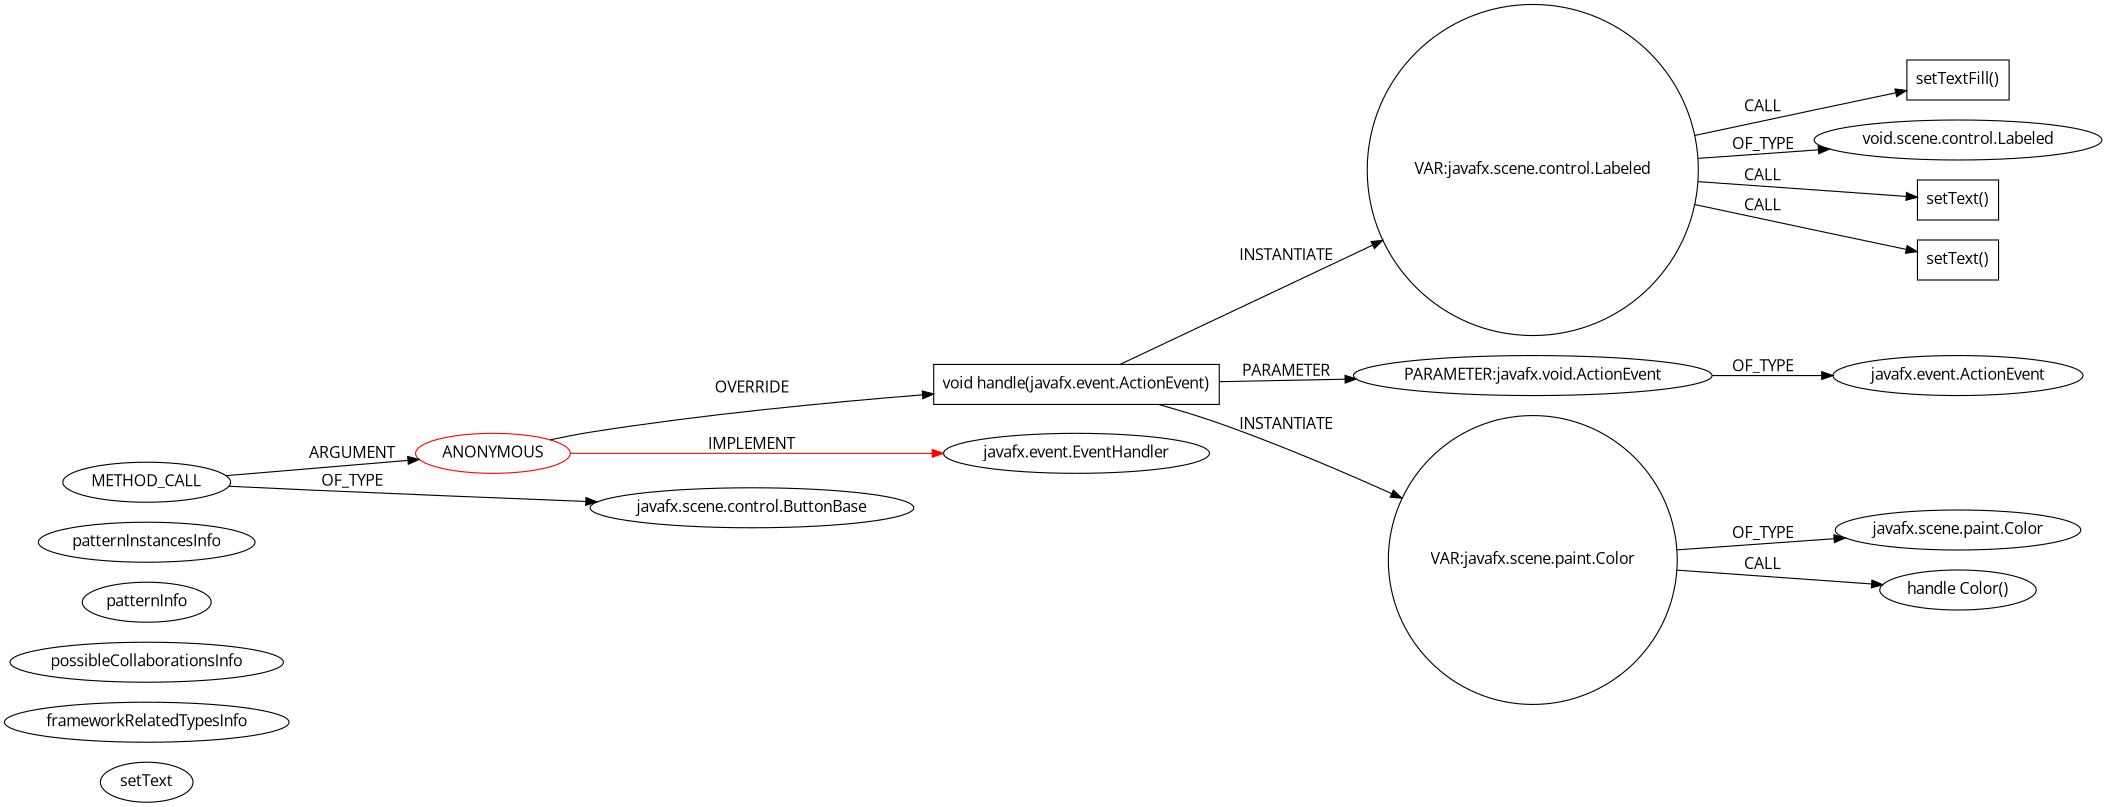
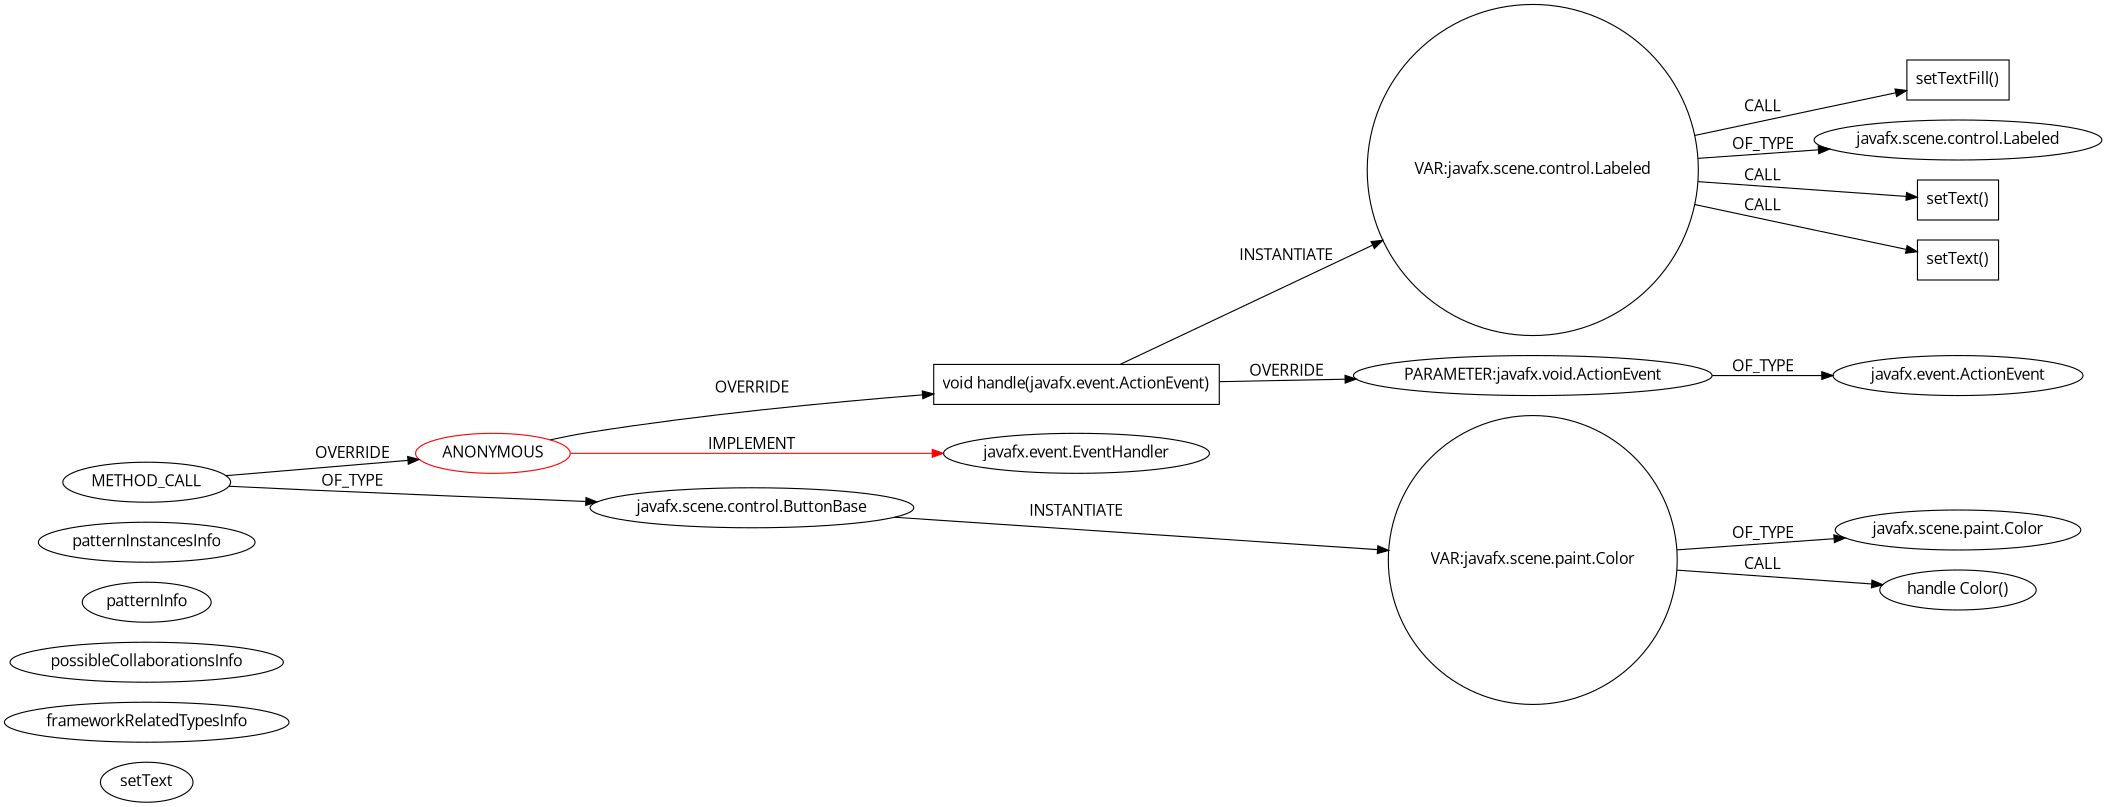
(1958, 140) -> (1958, 140)
(1286, 372) -> (1286, 372)
(1277, 445) -> (1136, 533)
(352, 454) -> (352, 454)
